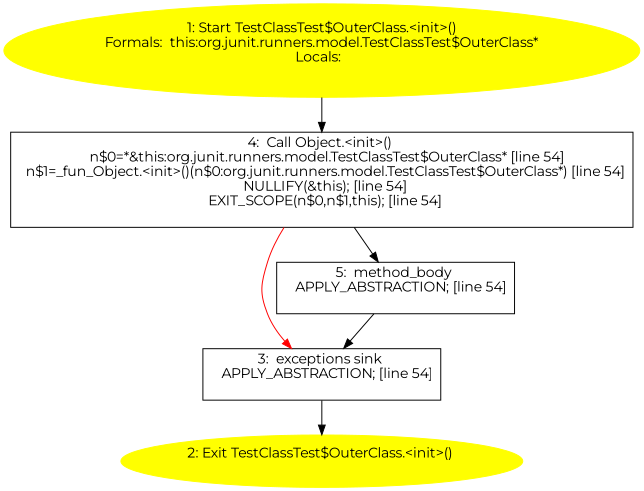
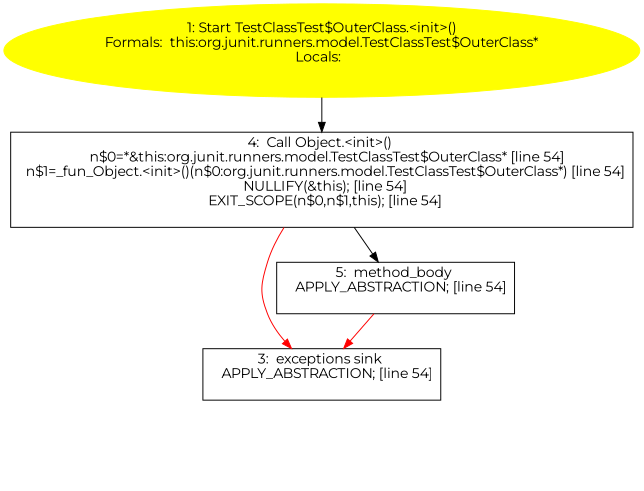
(362, 327) -> (362, 327)
(322, 461) -> none
